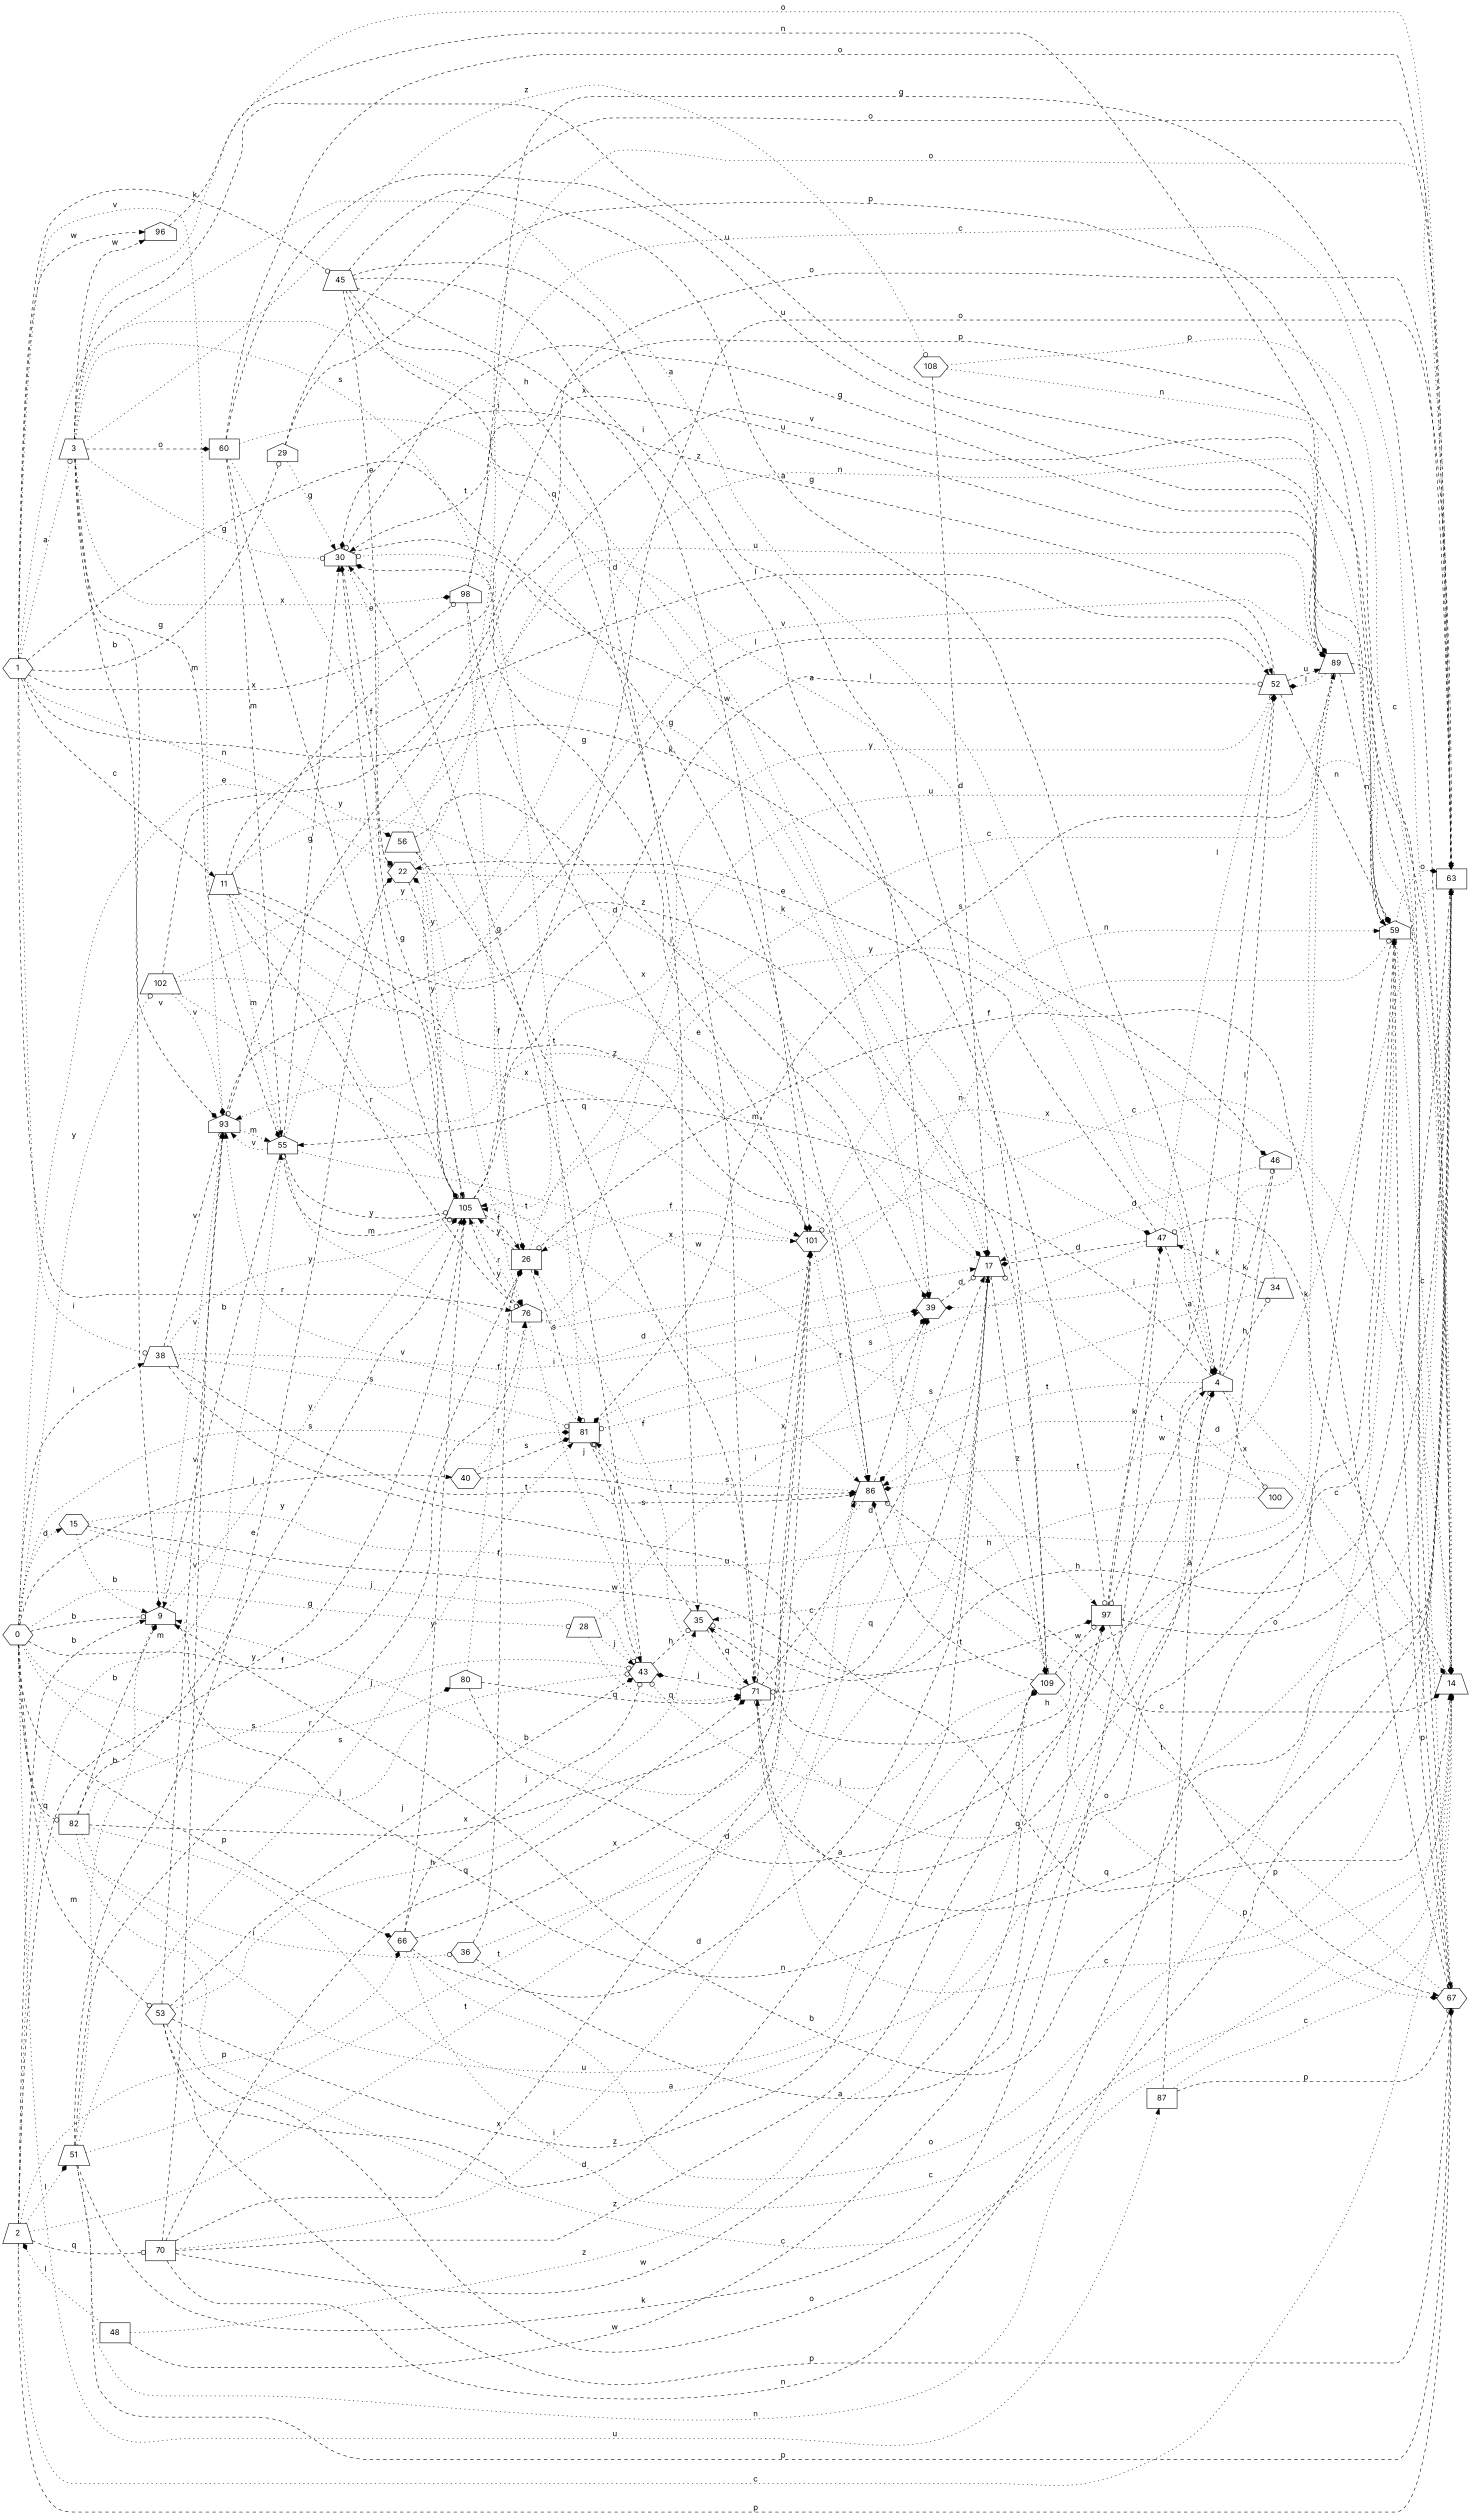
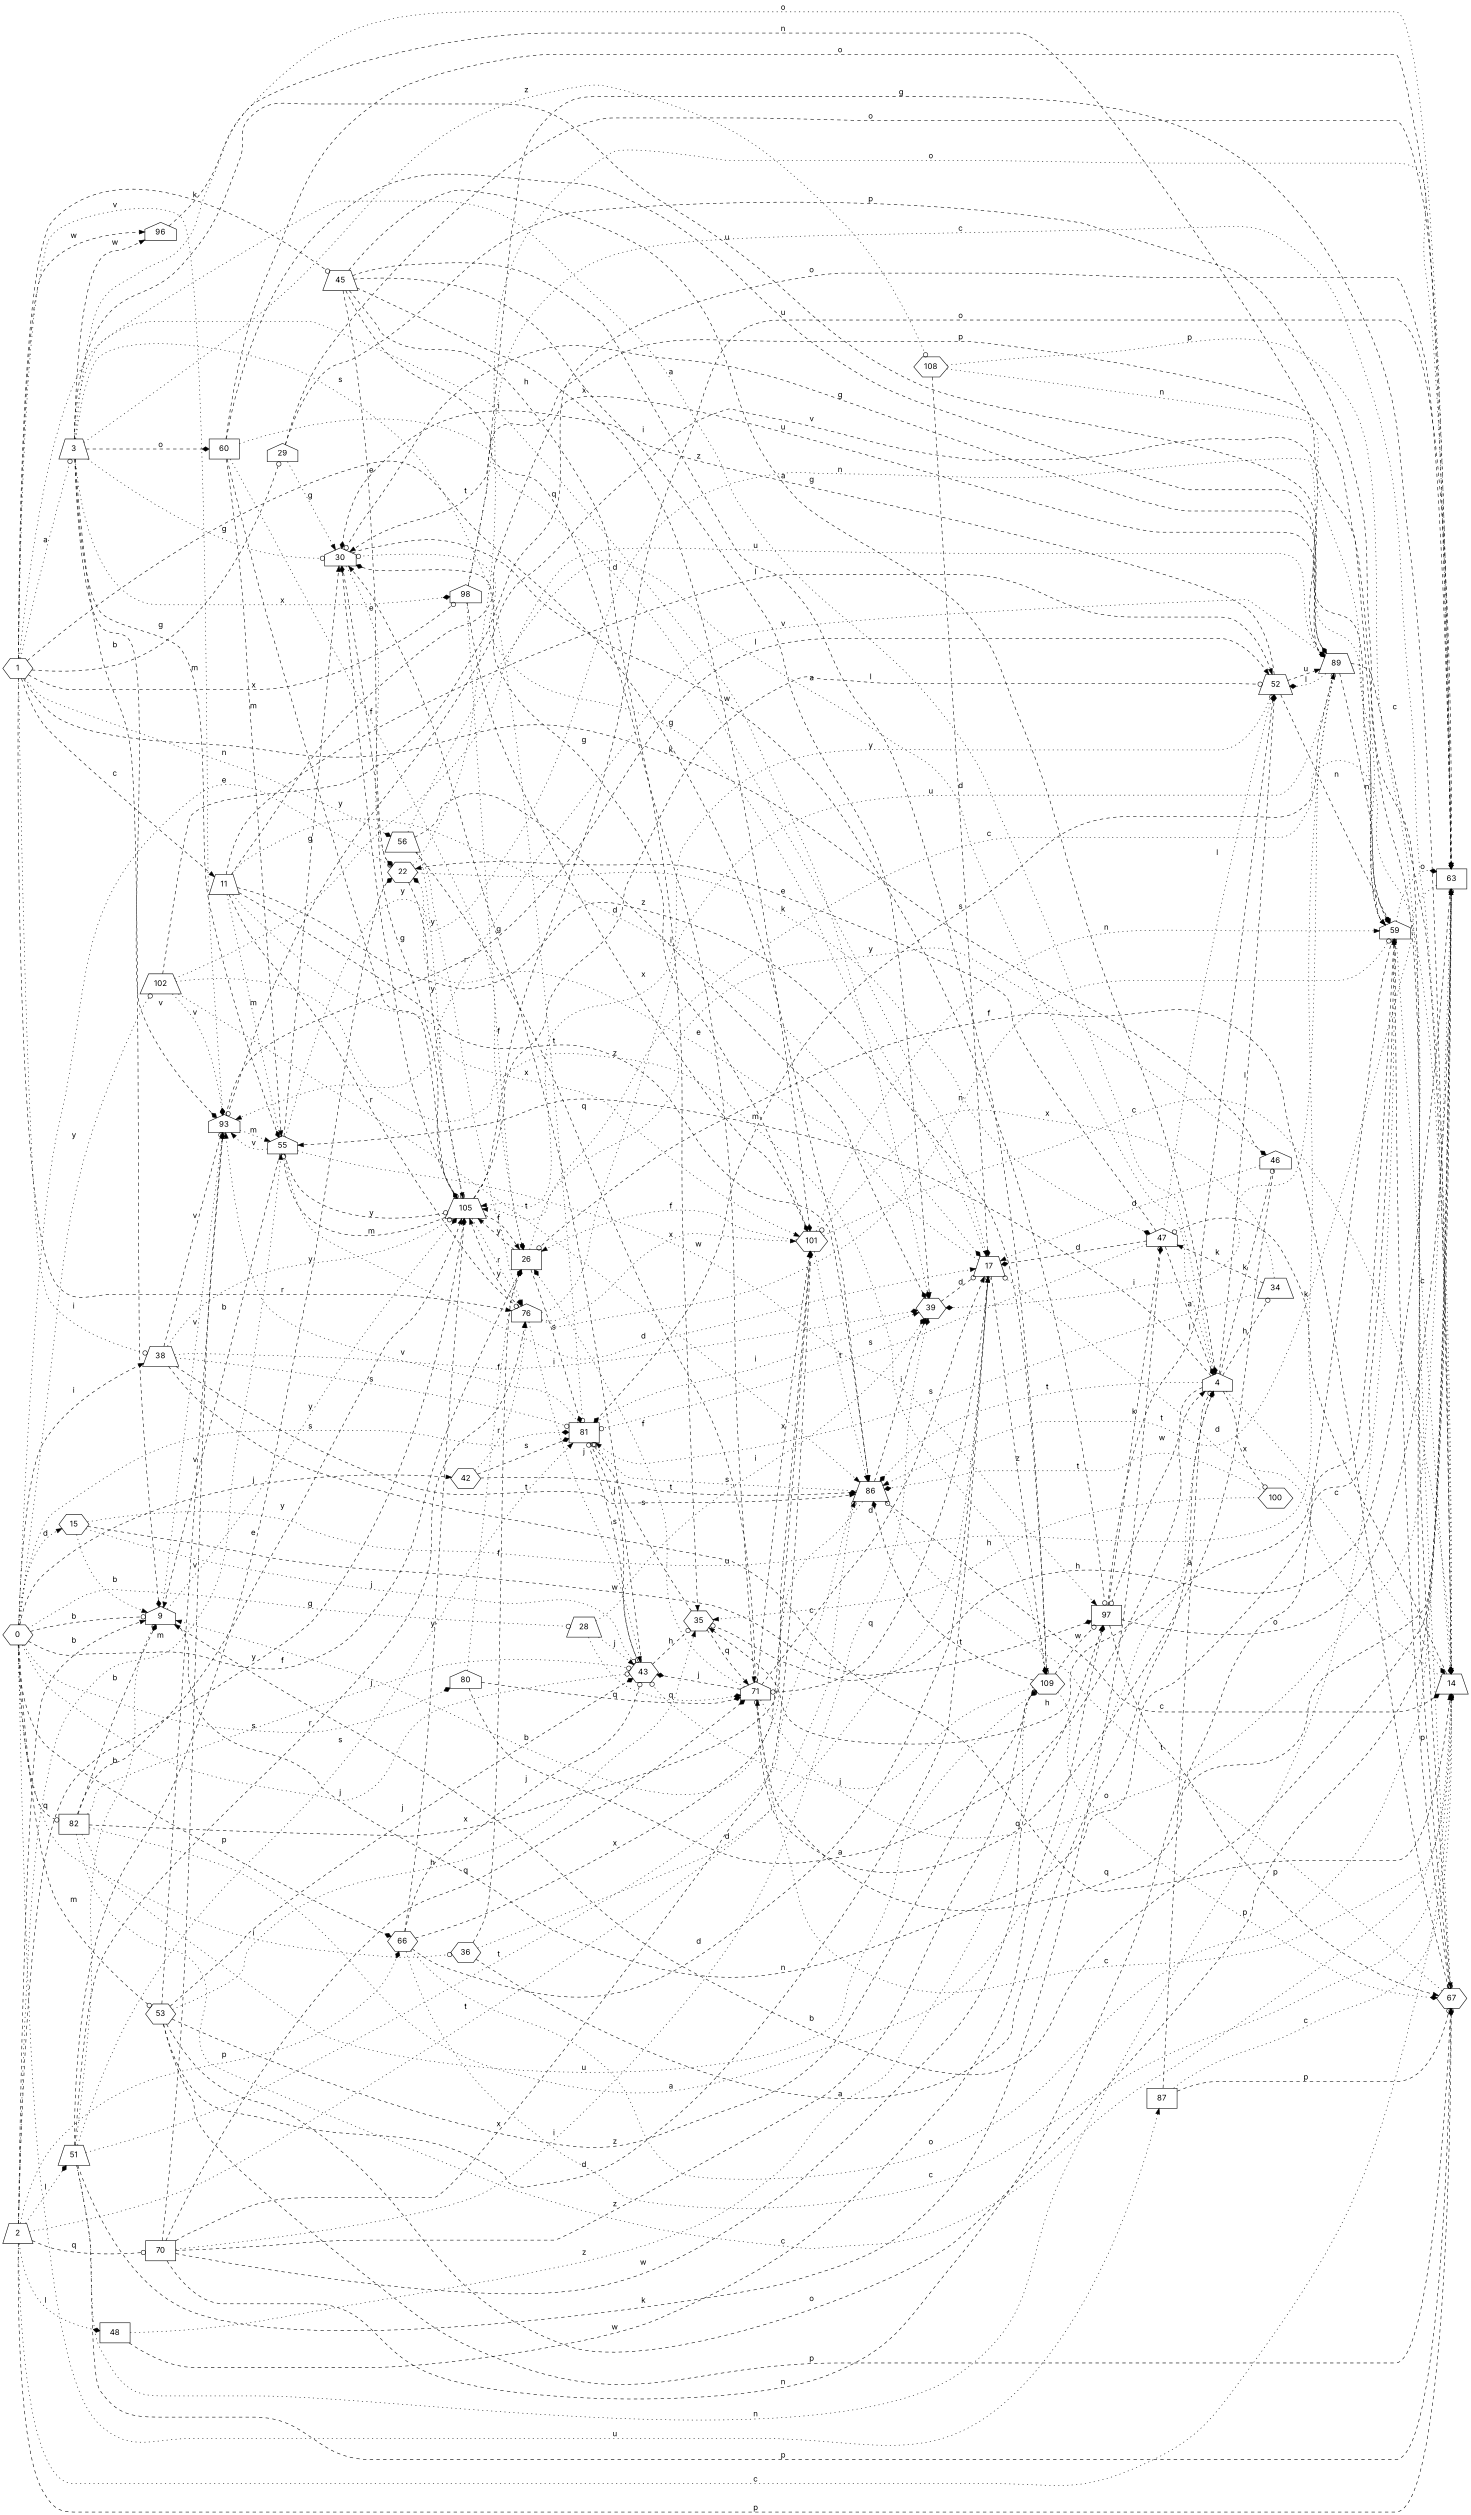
(466, 1479) -> (466, 1479)
none -> (619, 1554)
(60, 2290) -> (40, 2301)
